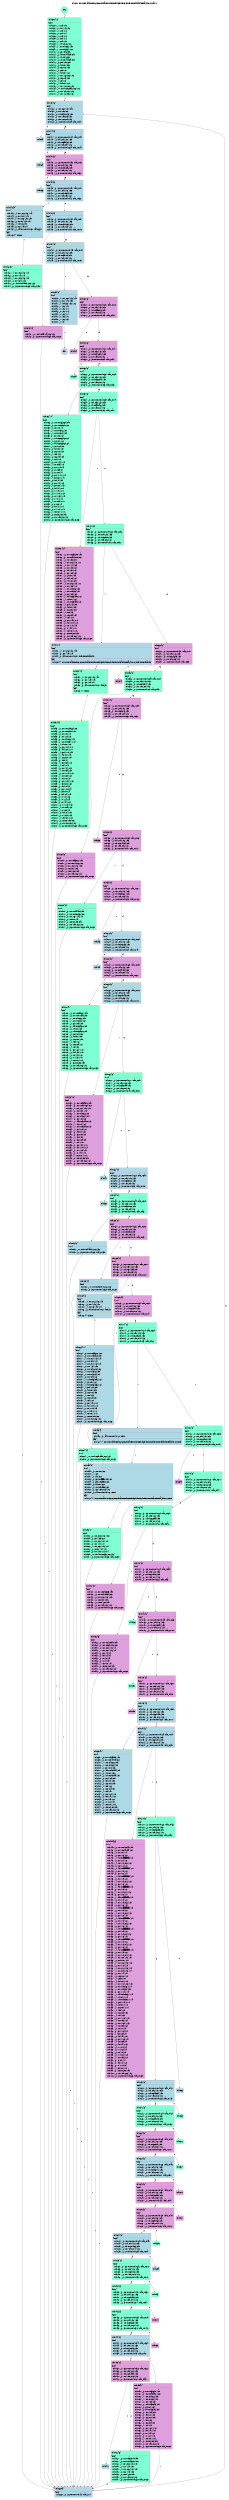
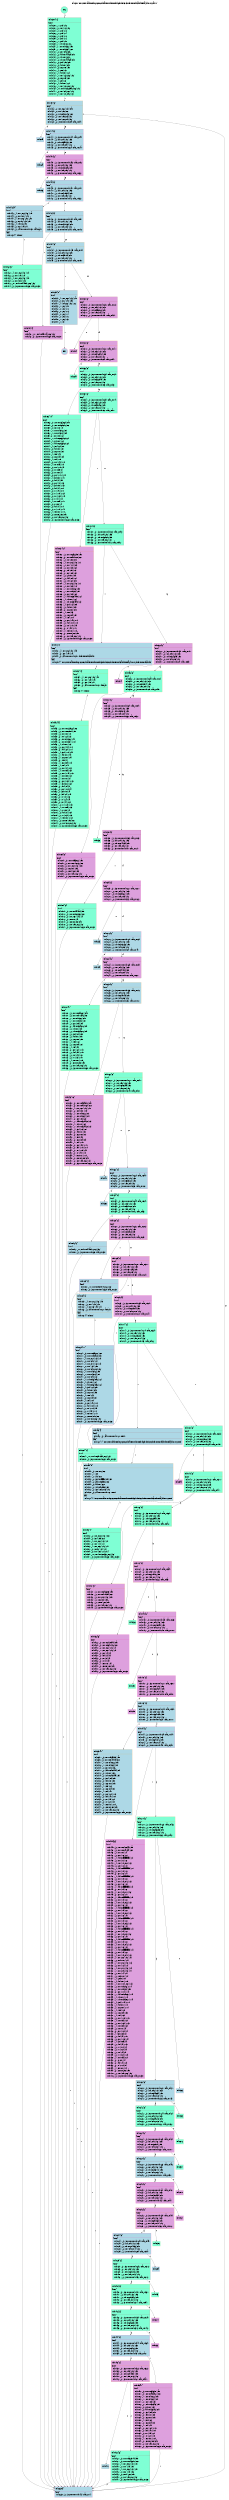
(97, 841) -> (97, 841)
